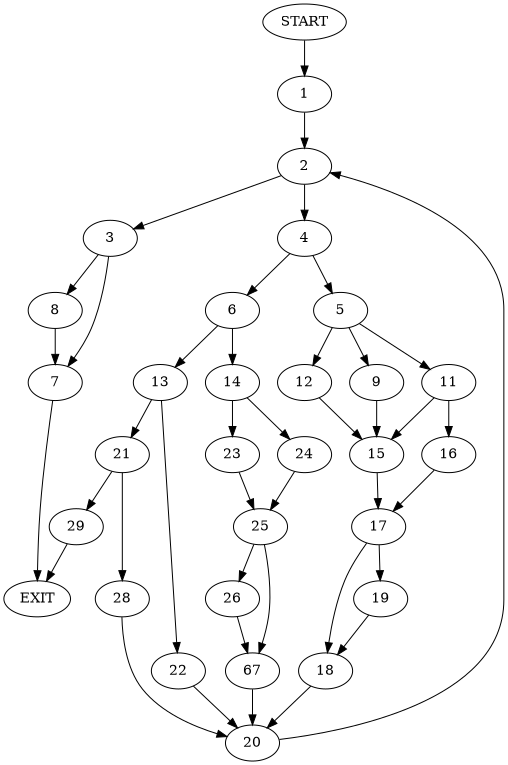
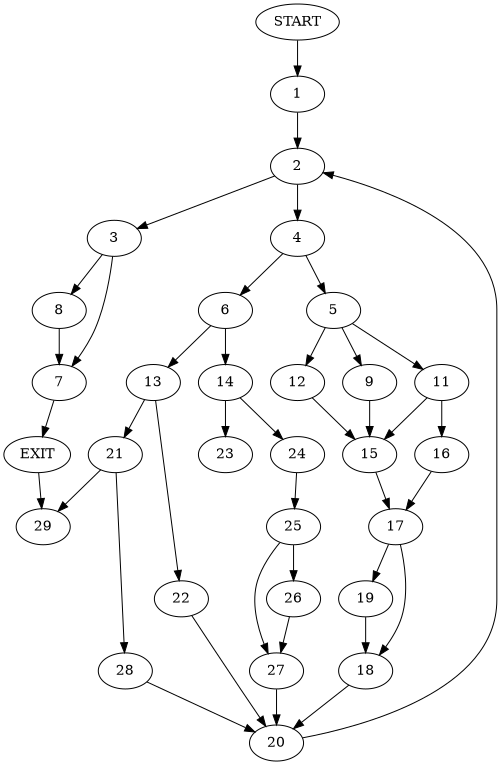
(245, 486) -> none
(59, 558) -> (40, 486)
(253, 671) -> (277, 671)
